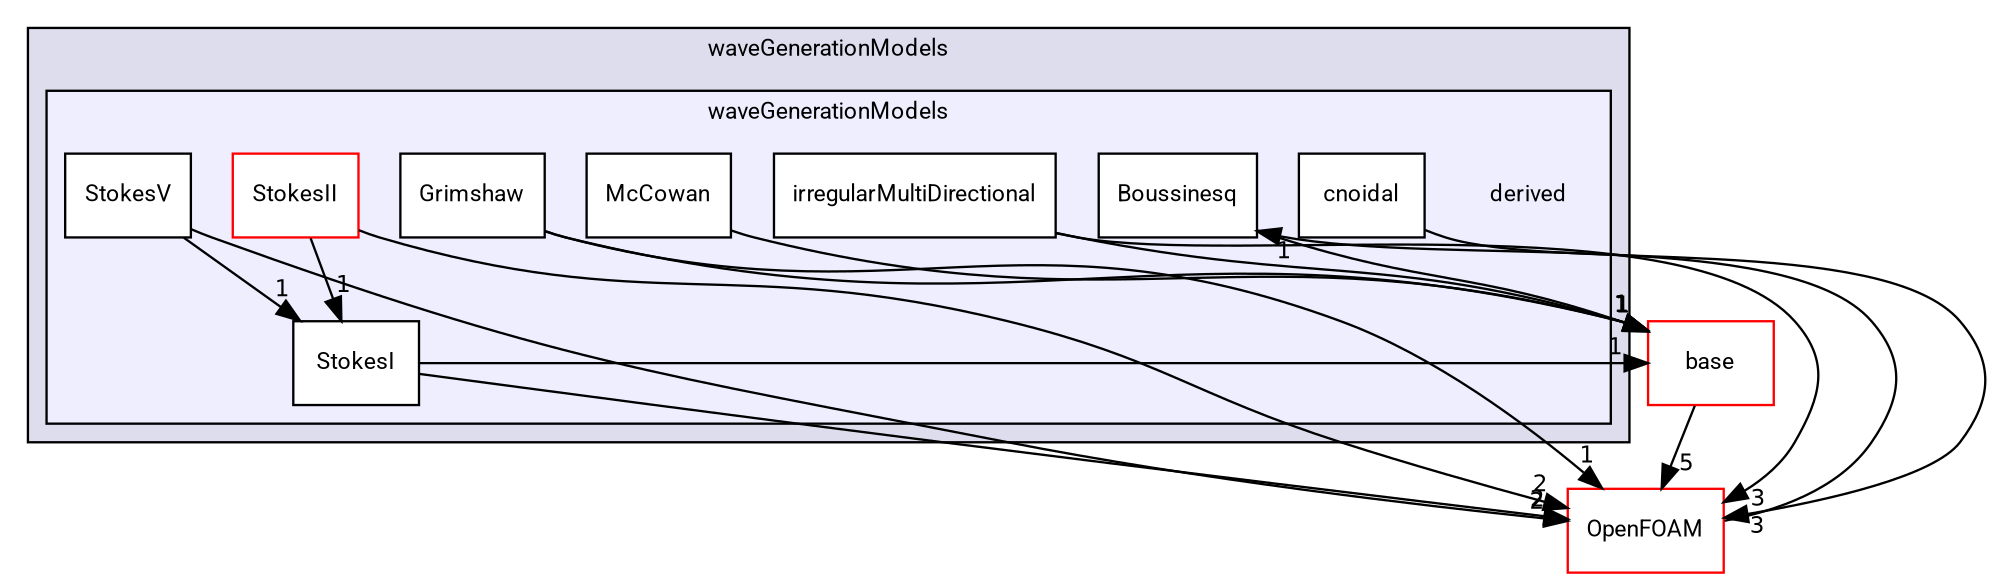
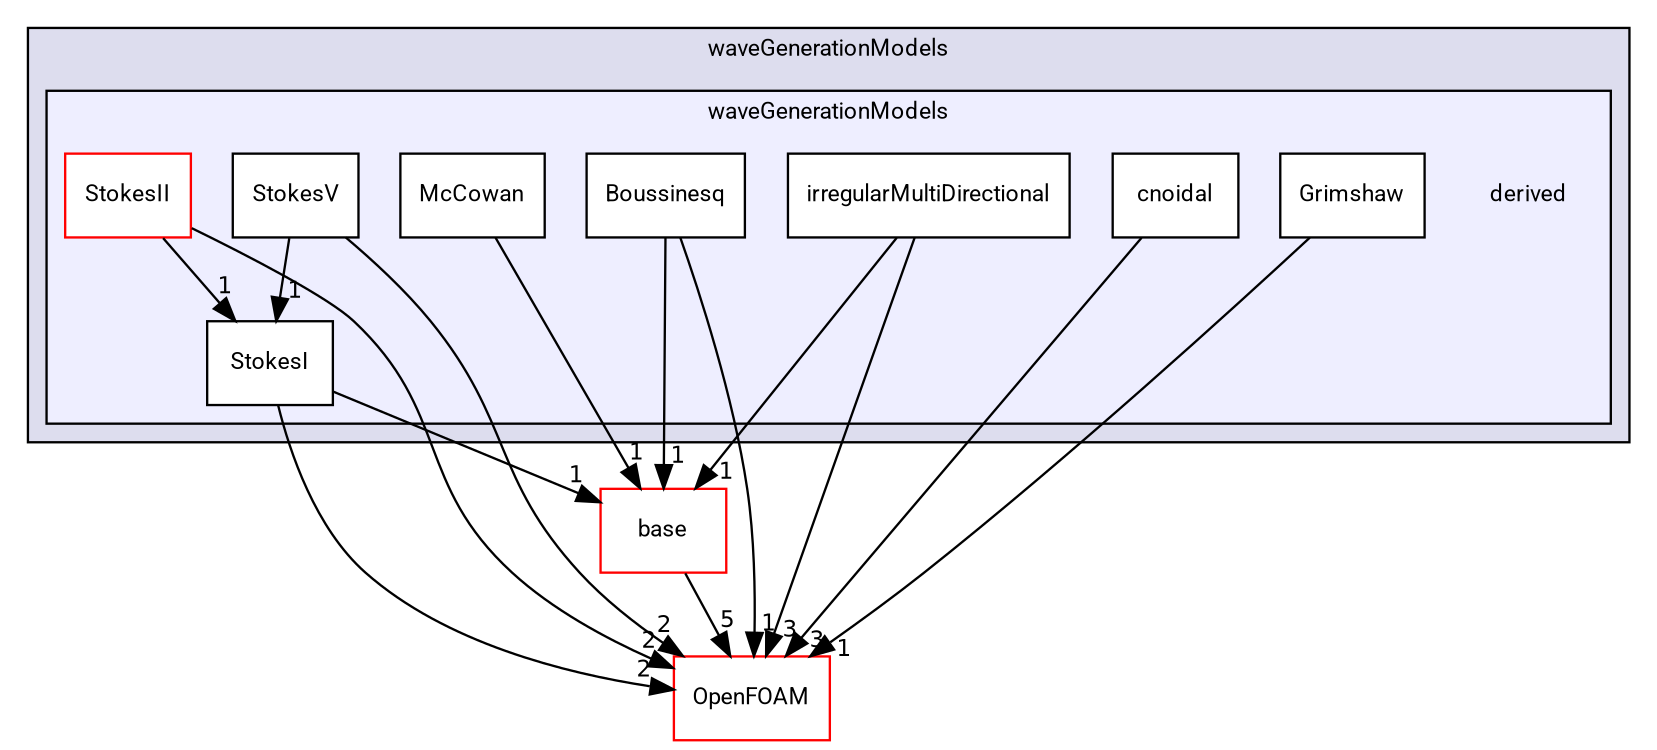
(1085, 279) -> none
(1800, 282) -> (730, 402)
